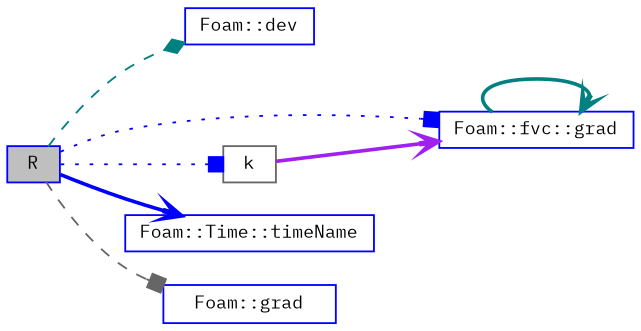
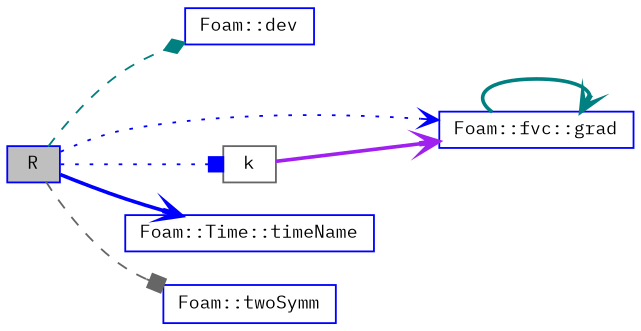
(238, 117) -> (238, 117)
(250, 304) -> (250, 304)
